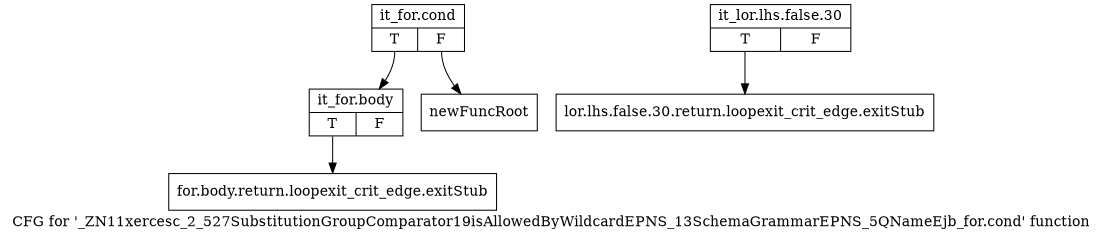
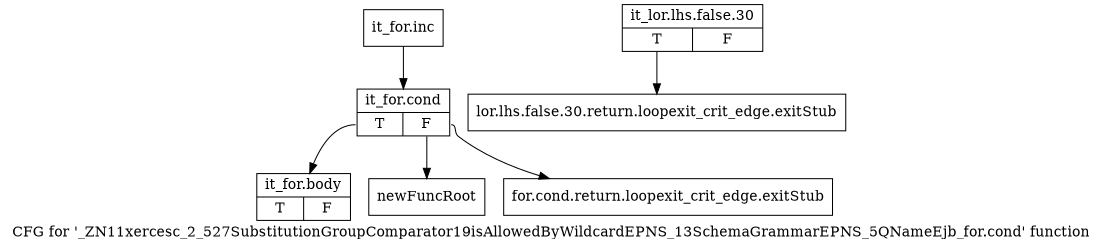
none -> (403, 28)
(333, 192) -> none
none -> (668, 197)
